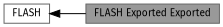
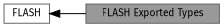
(153, 14) -> (153, 14)
